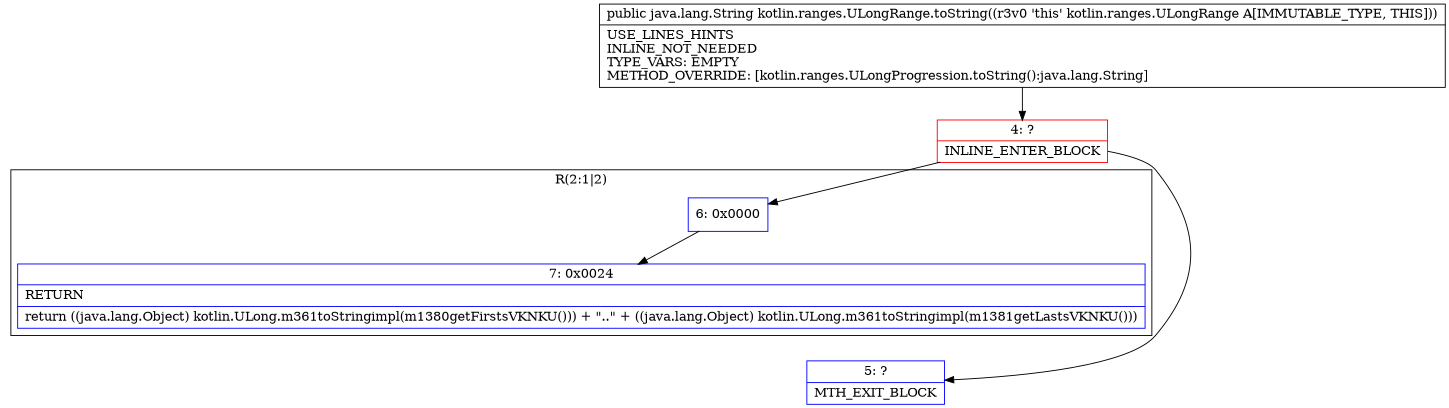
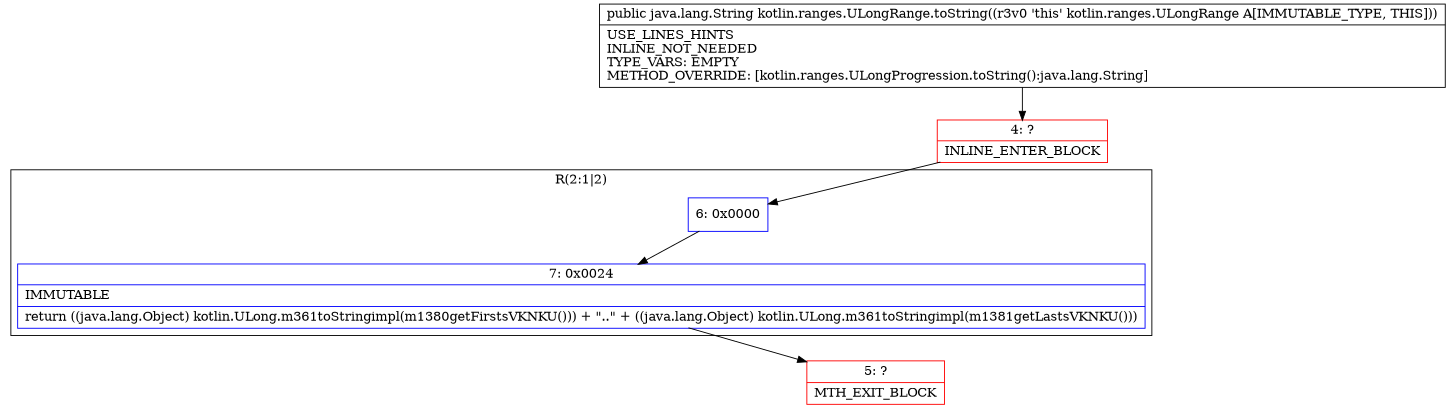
(54, 295) -> (67, 295)
(1163, 325) -> (743, 344)
(876, 383) -> (876, 383)
